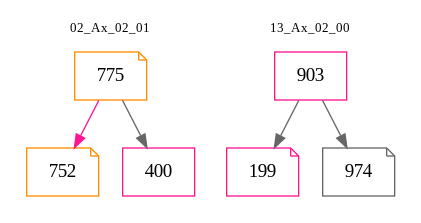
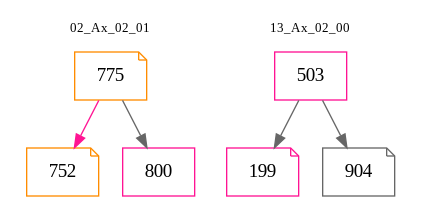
(311, 76) -> (311, 76)
(159, 172) -> (159, 172)
(359, 172) -> (359, 172)
